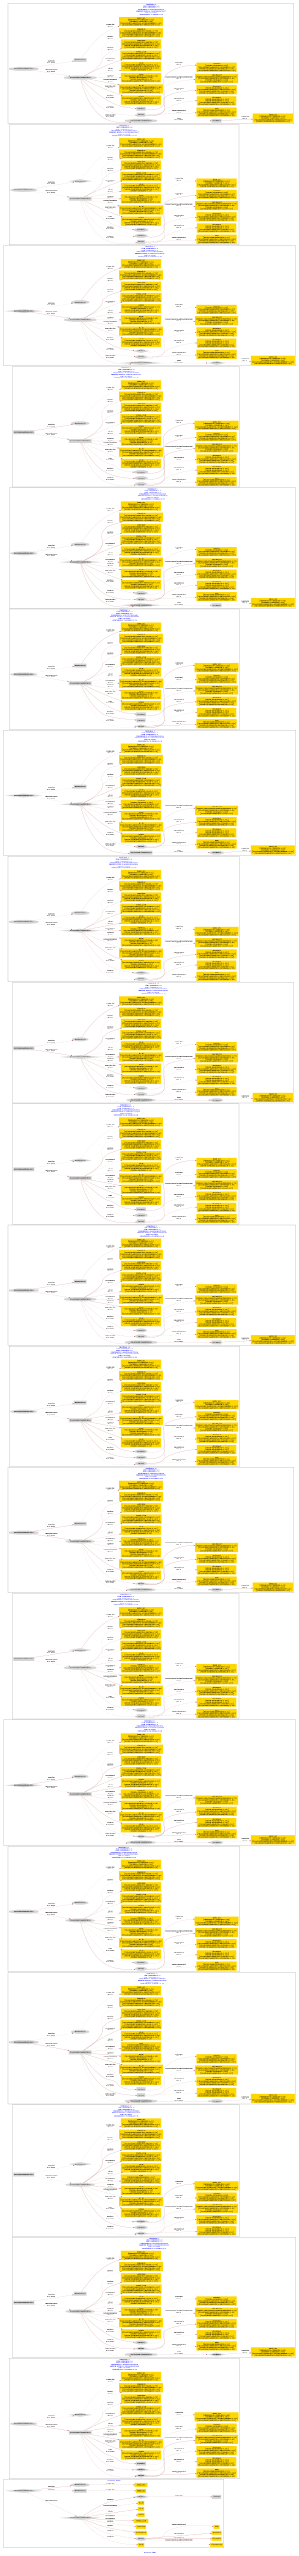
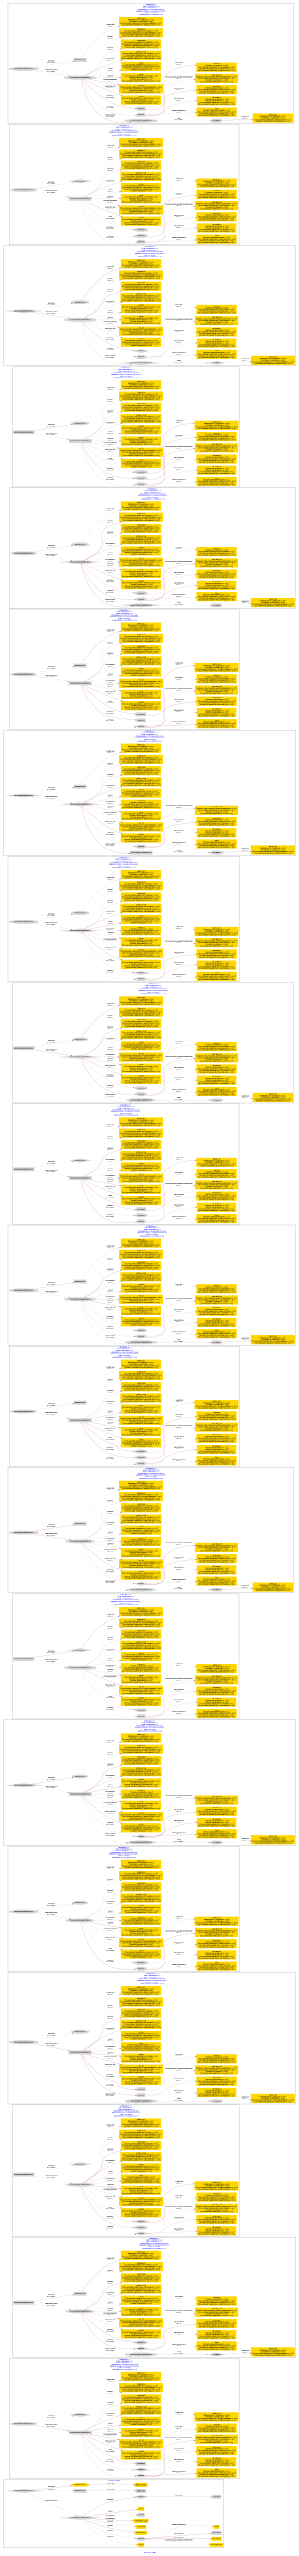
(80, 2485) -> (80, 2485)
(141, 2485) -> (141, 2485)
(141, 2491) -> (141, 2491)
(141, 2503) -> none
(141, 2515) -> (141, 2515)
(141, 2521) -> (141, 2521)
(217, 2533) -> (217, 2533)
